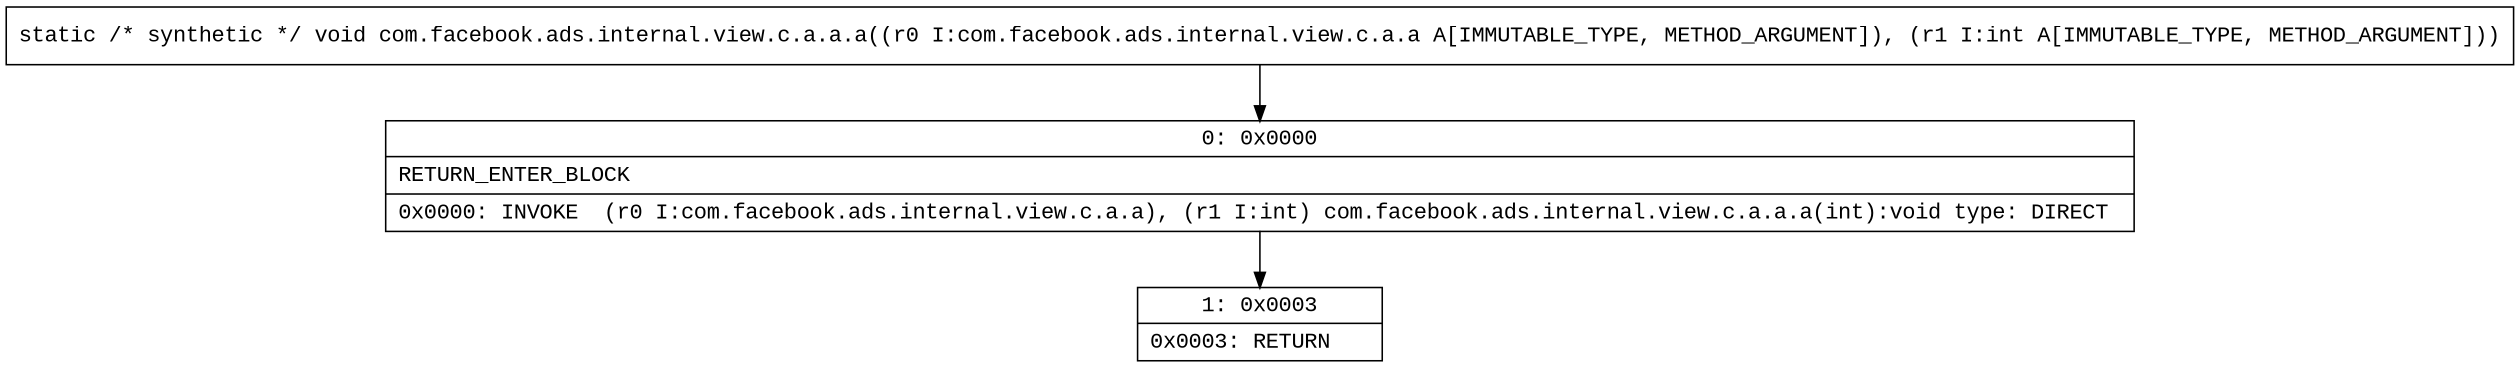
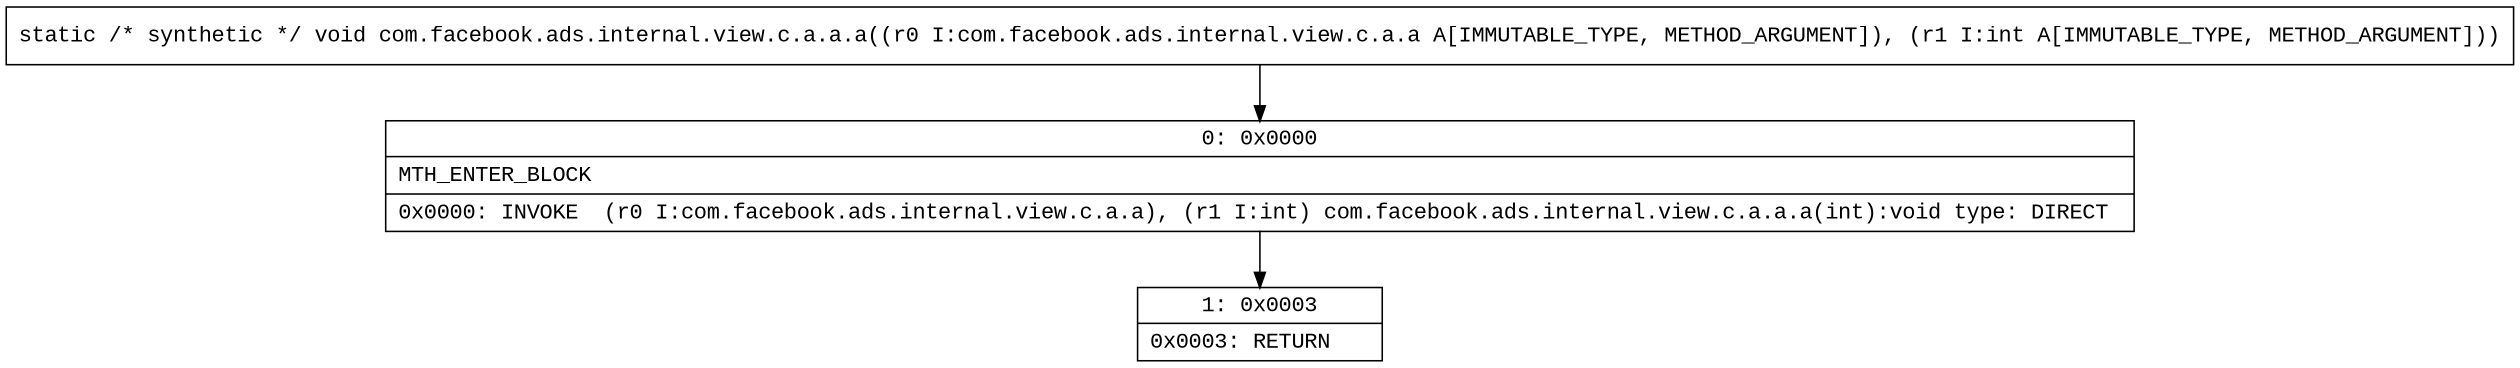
(514, 175) -> (495, 175)
